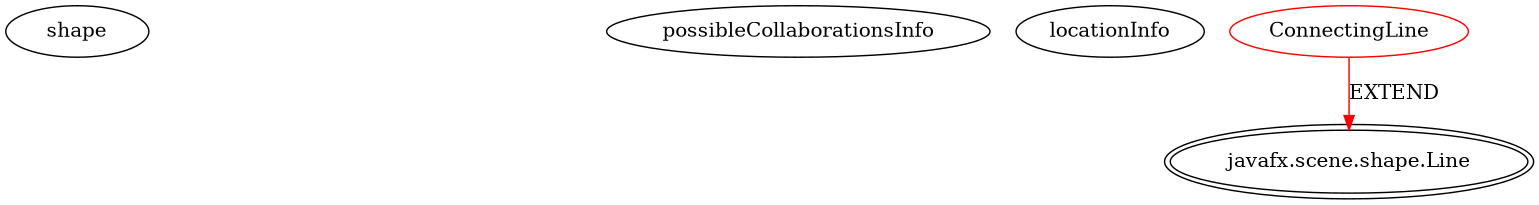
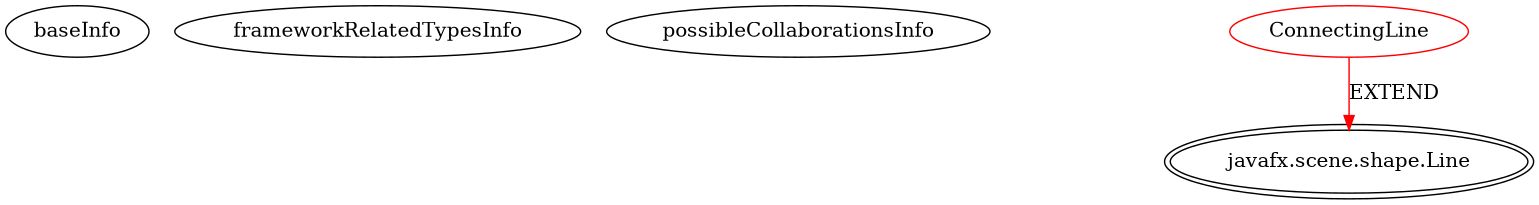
(77, 31) -> (77, 31)
none -> (378, 31)
(1110, 31) -> none
